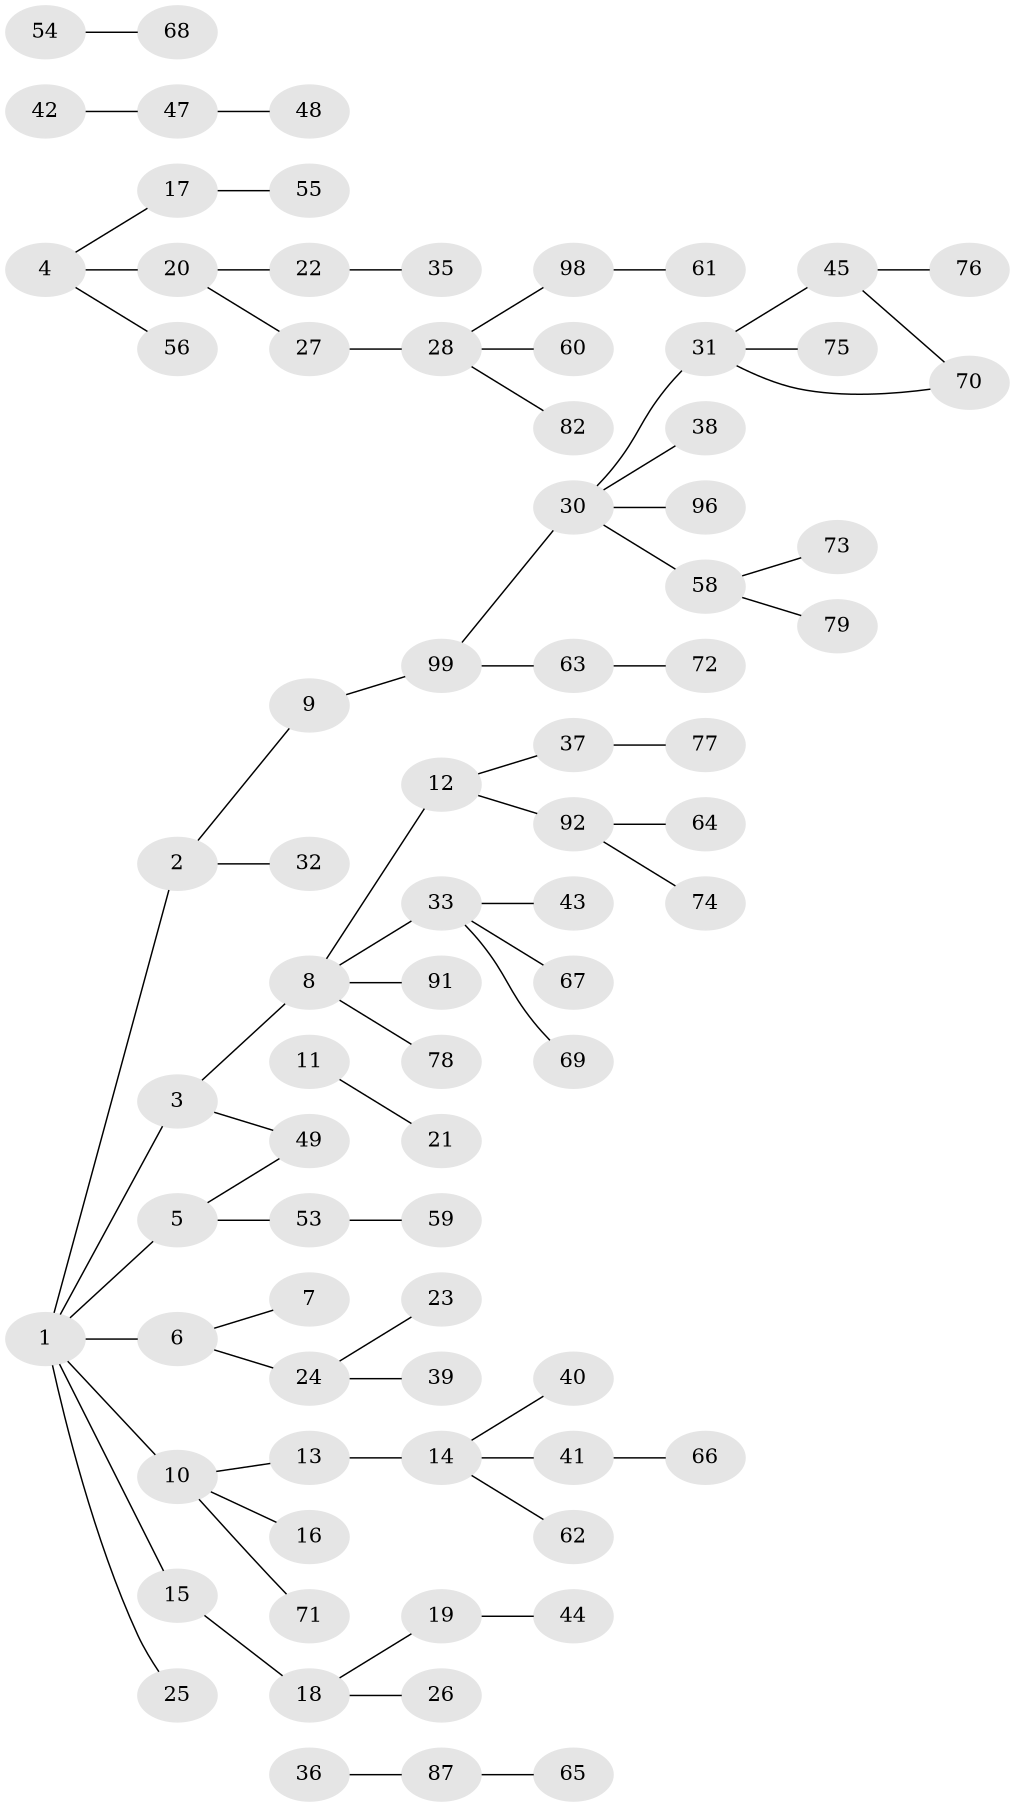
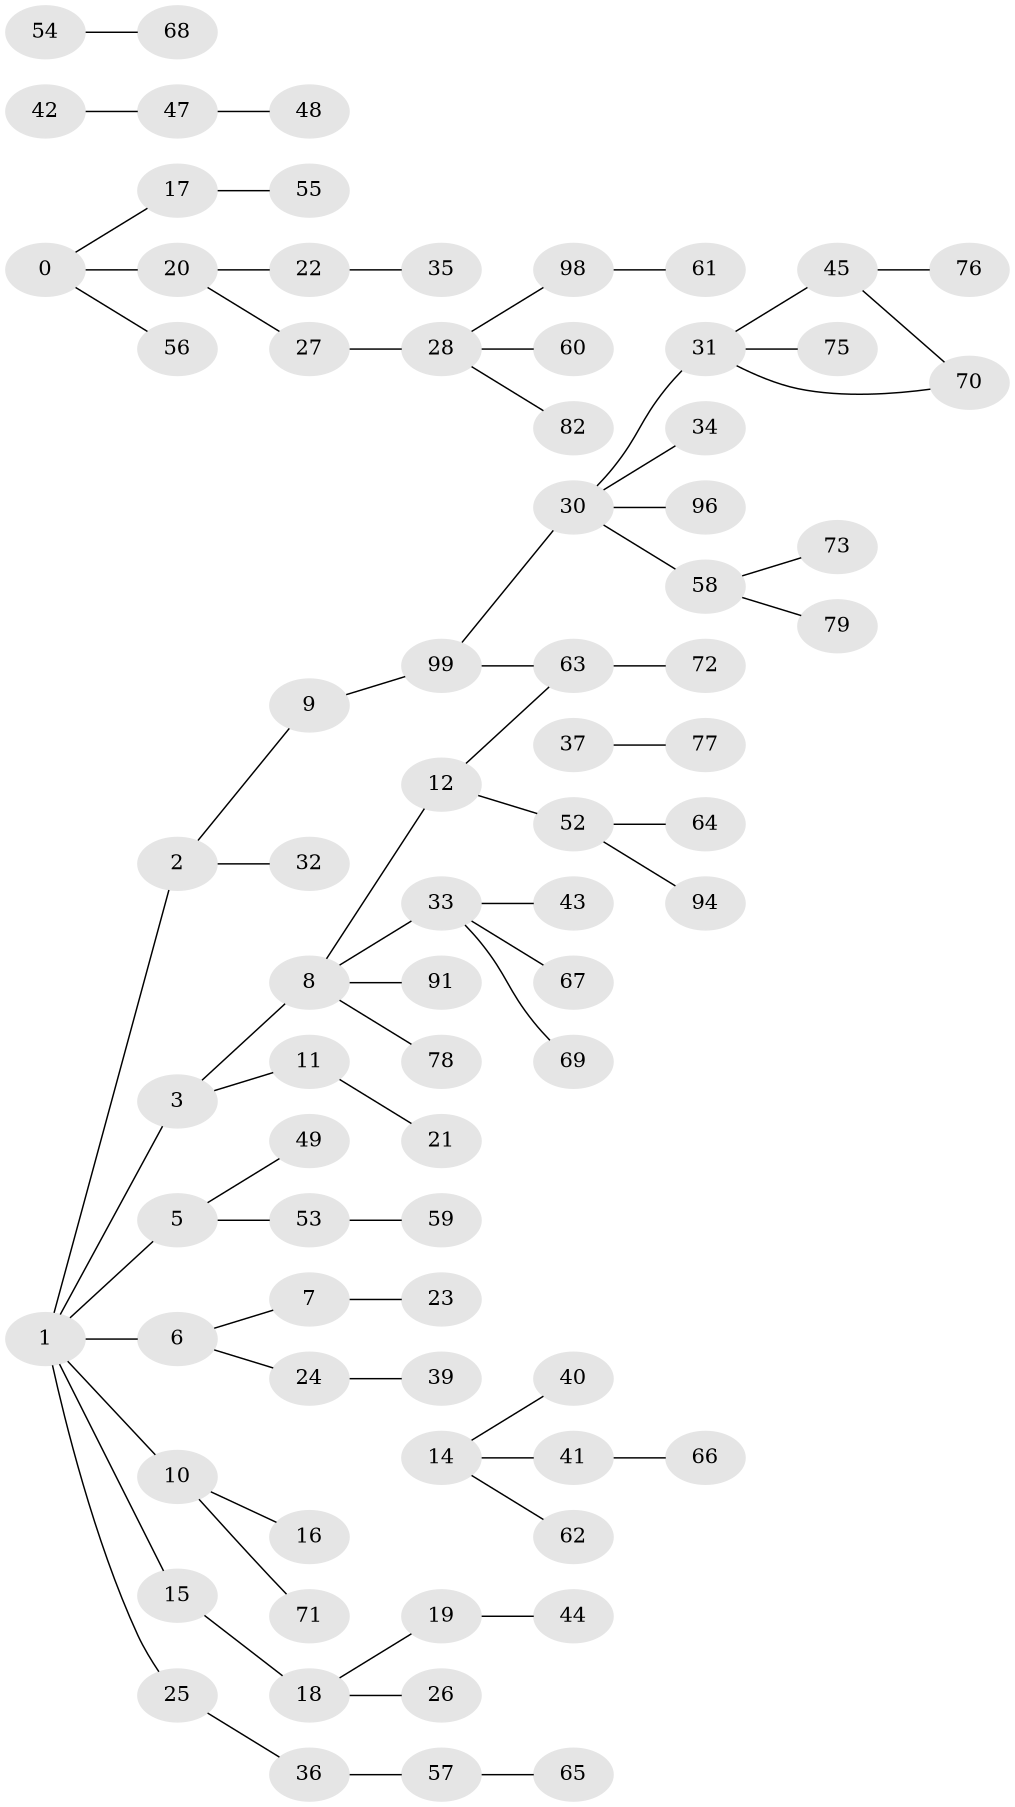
(45, 270) -> (45, 270)
(705, 428) -> (705, 428)
(508, 765) -> (508, 725)
(573, 824) -> (573, 824)
(705, 903) -> (705, 903)
(244, 1121) -> (244, 1082)
(376, 1339) -> (376, 1299)
(309, 1458) -> none
none -> (244, 1735)
(441, 1775) -> (441, 1775)
